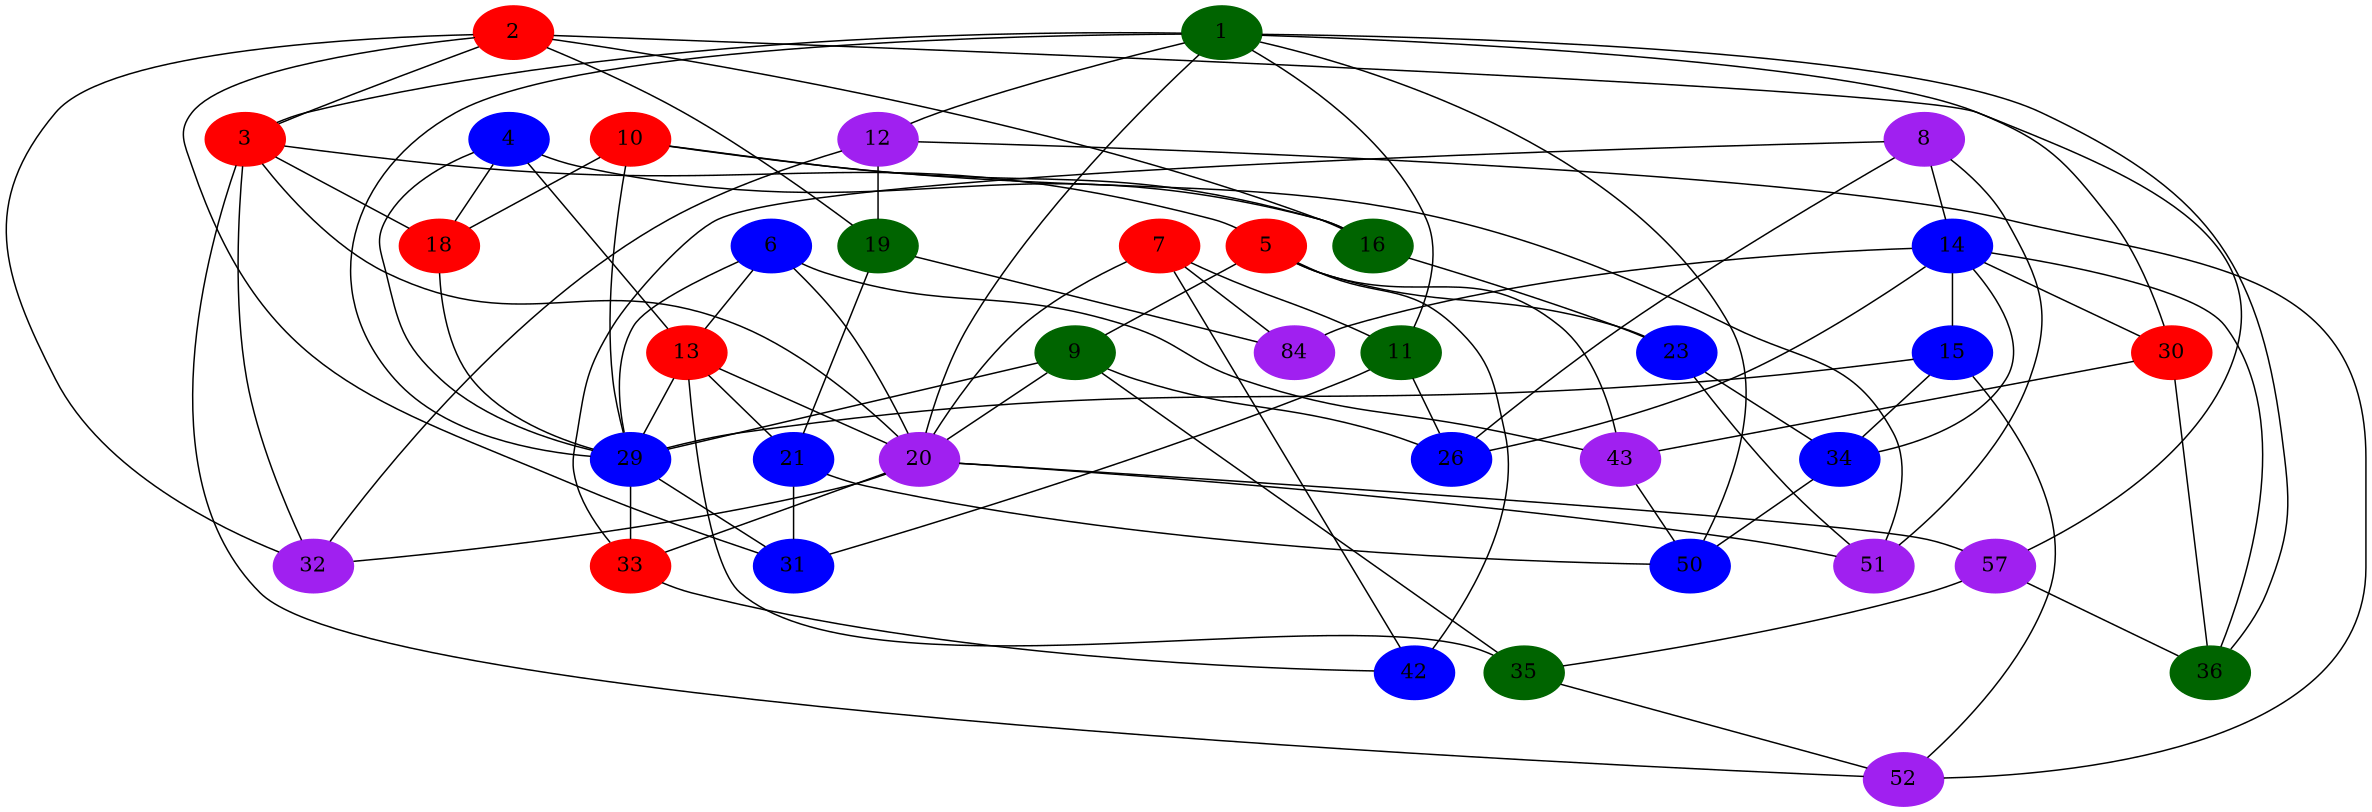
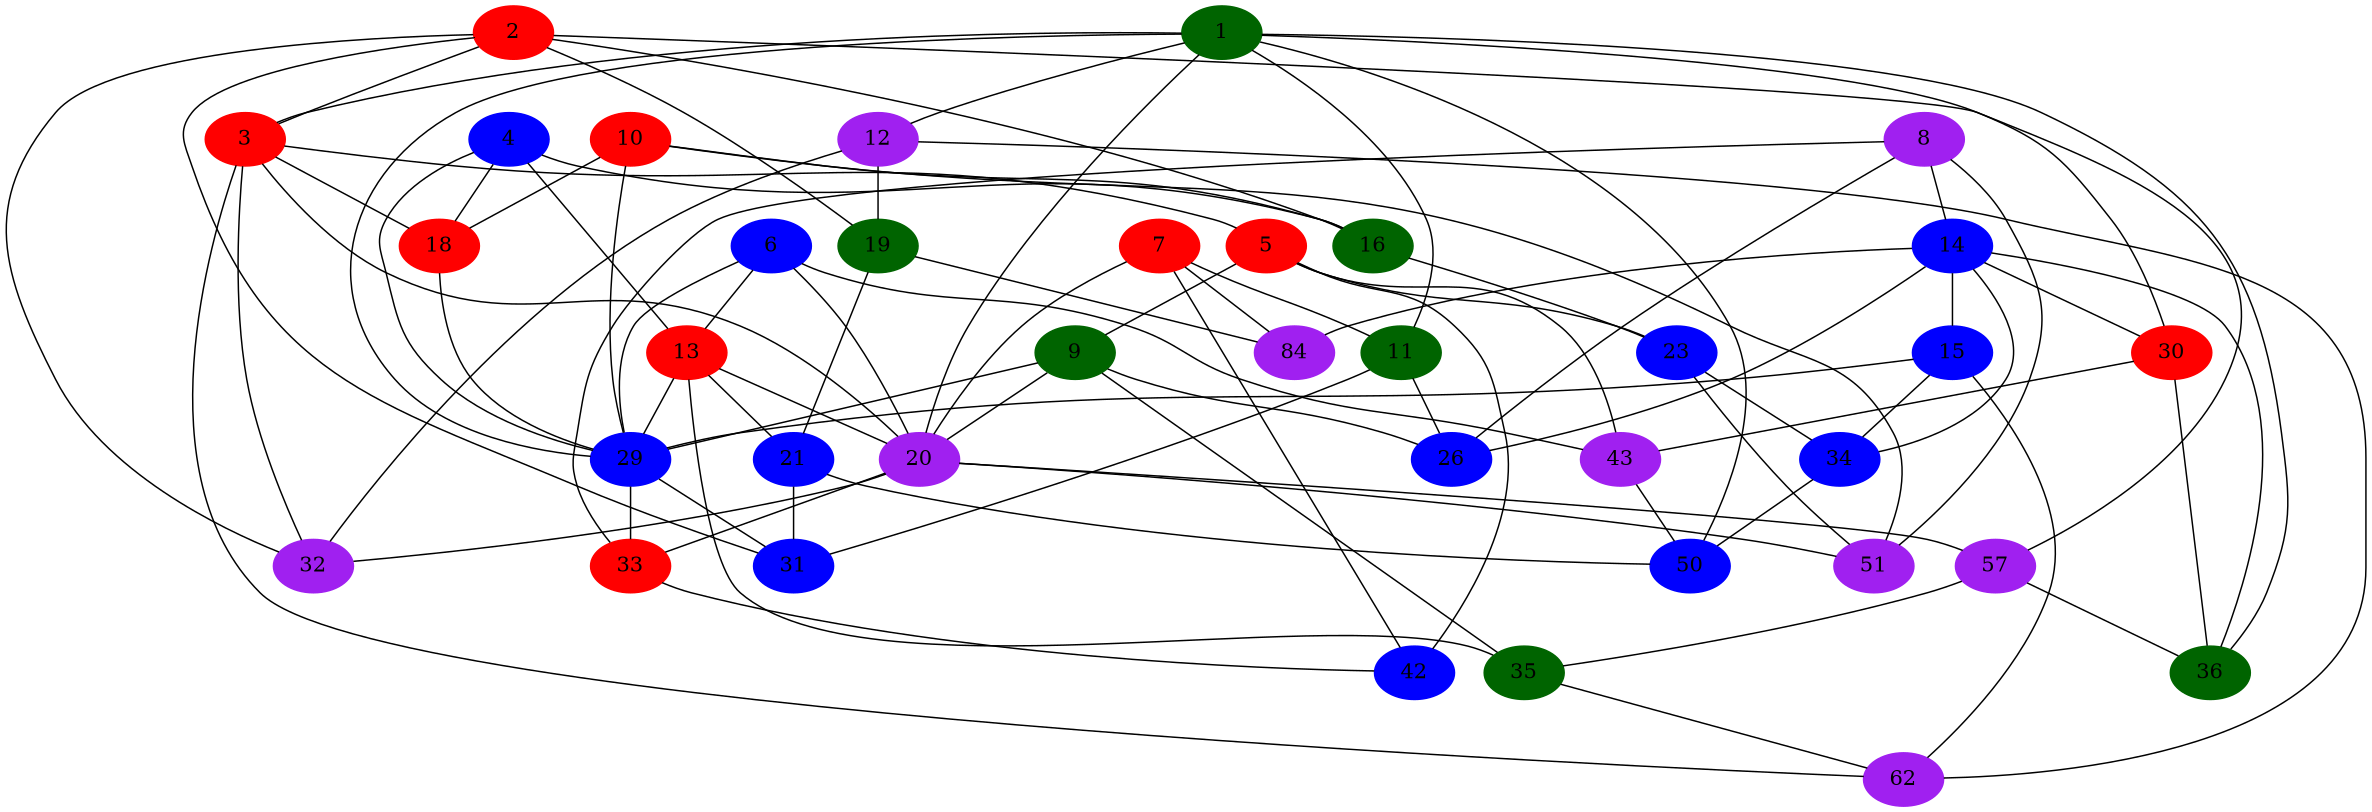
(1904, 780) -> (1904, 780)
